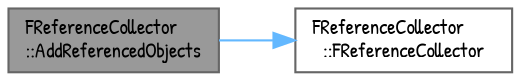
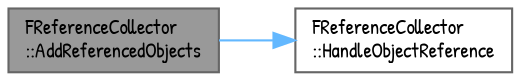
(404, 40) -> (404, 40)
